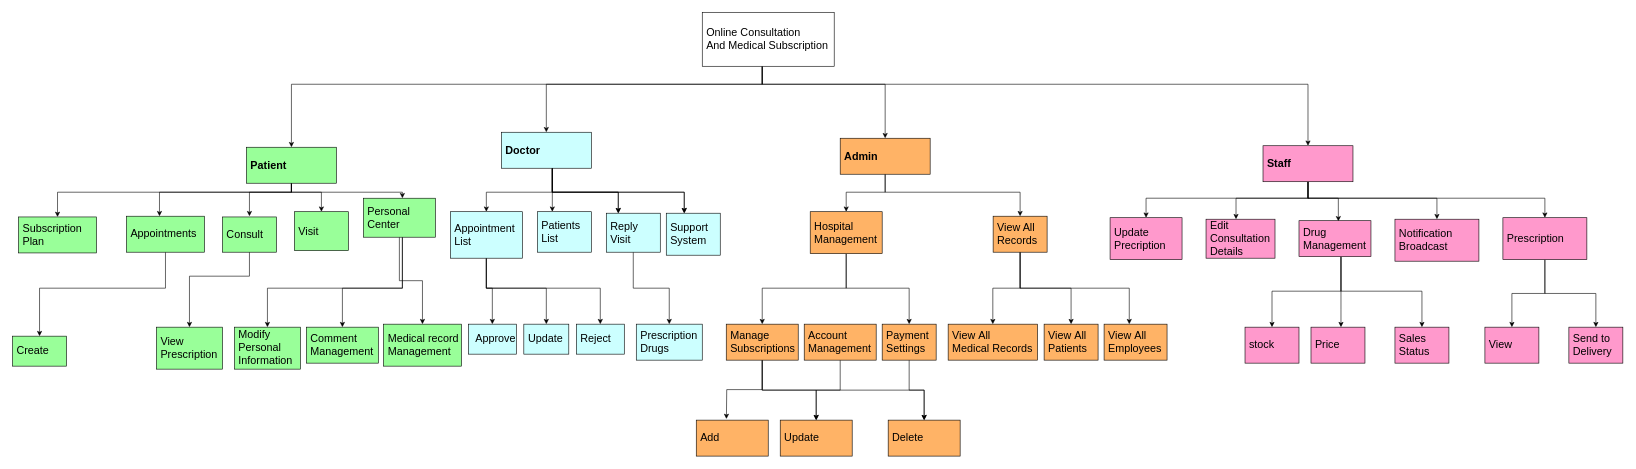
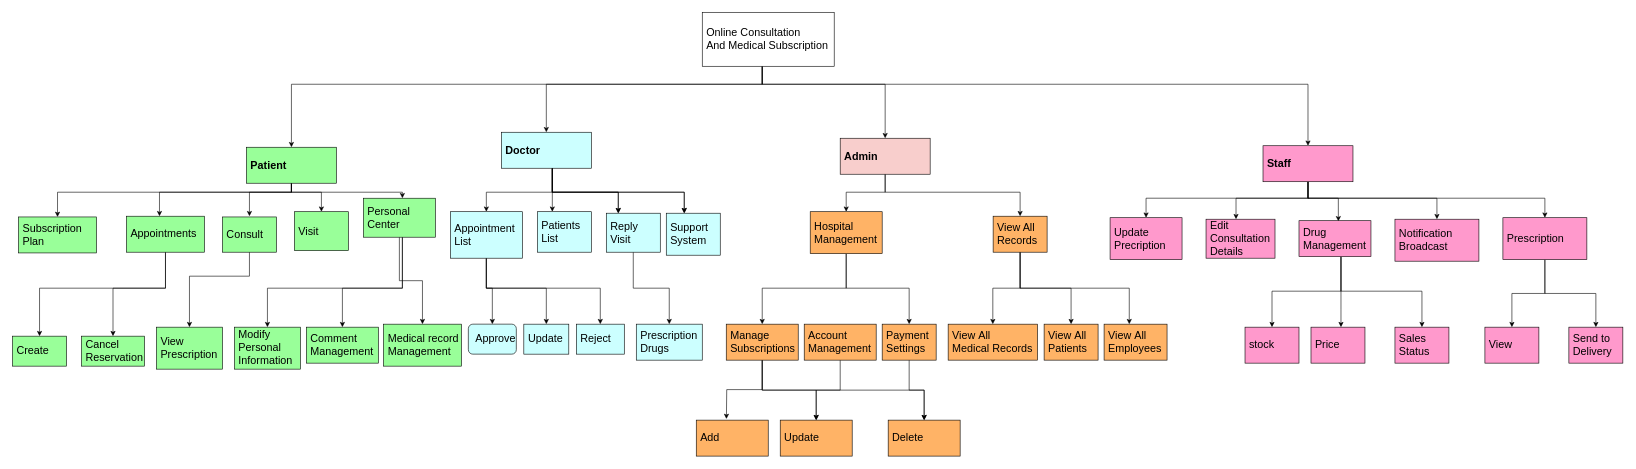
(885, 156) -> (885, 156)
none -> (113, 330)
(492, 339) -> (492, 339)
none -> (113, 351)
